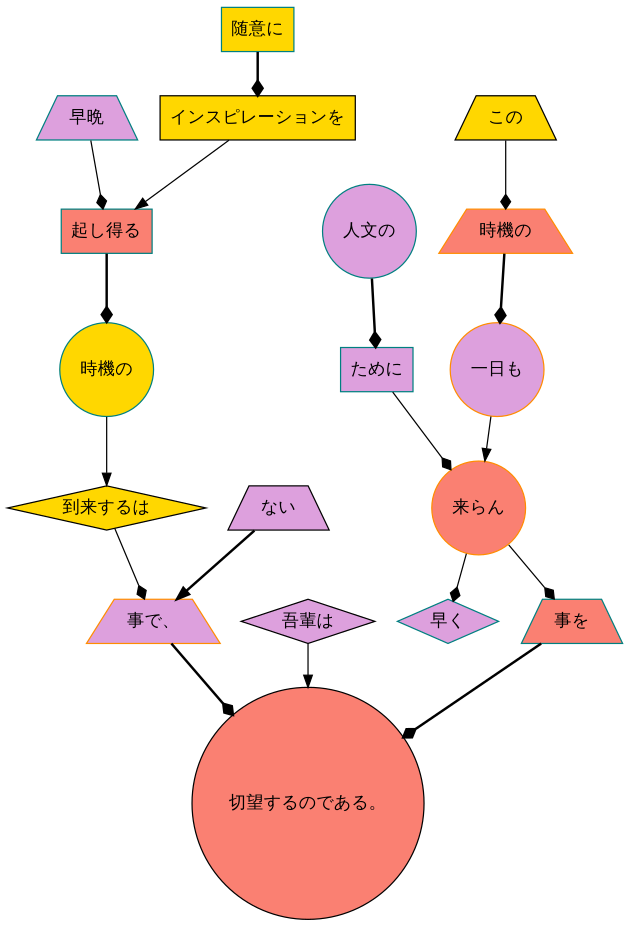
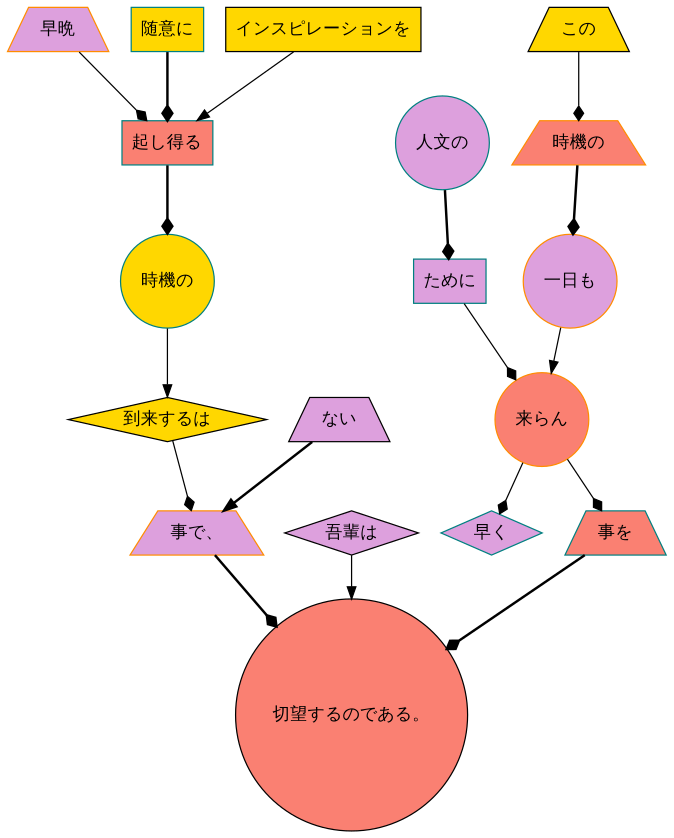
(258, 66) -> (167, 79)
(87, 118) -> (58, 29)
